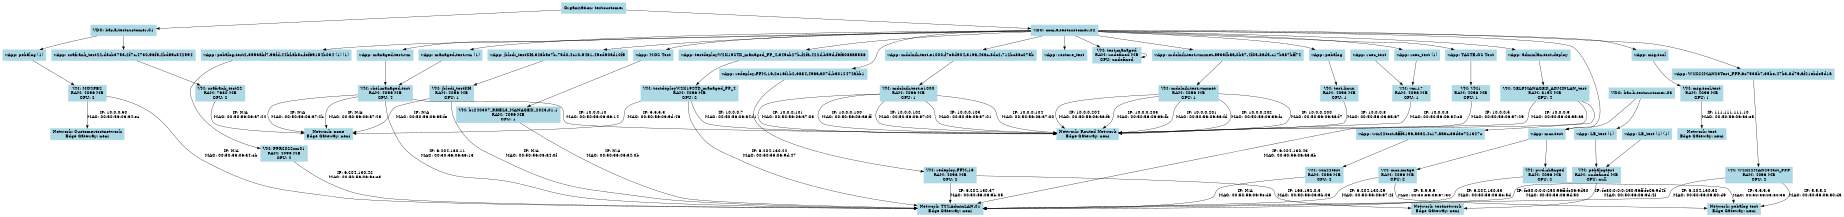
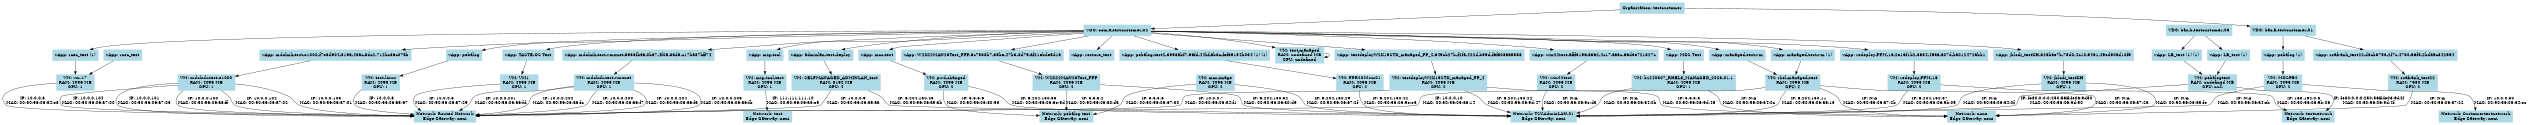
none -> (1822, 115)
(1587, 123) -> (1361, 38)
(1606, 123) -> (2189, 42)
(1474, 154) -> none
